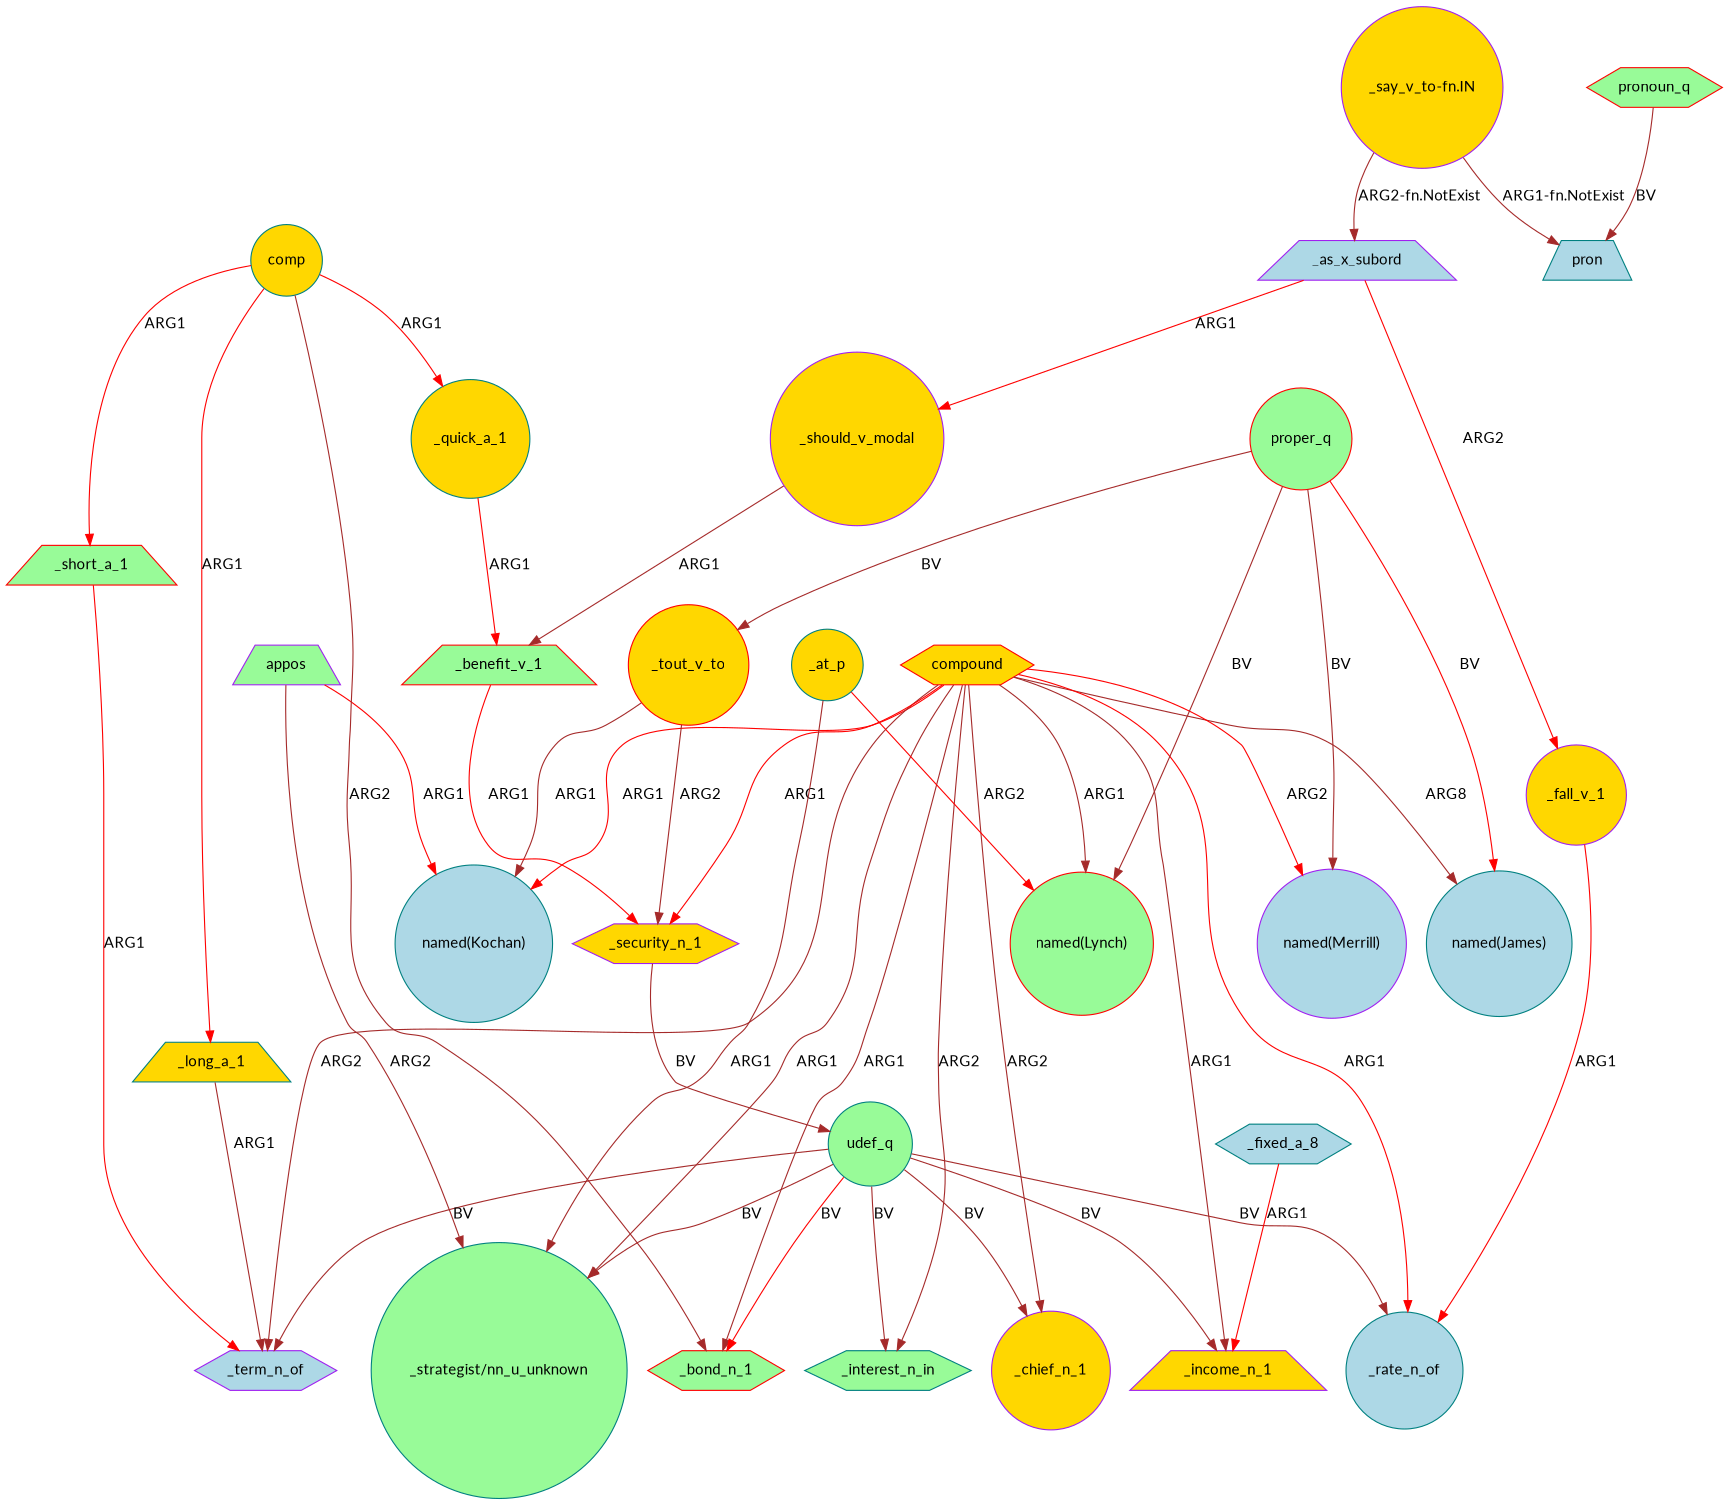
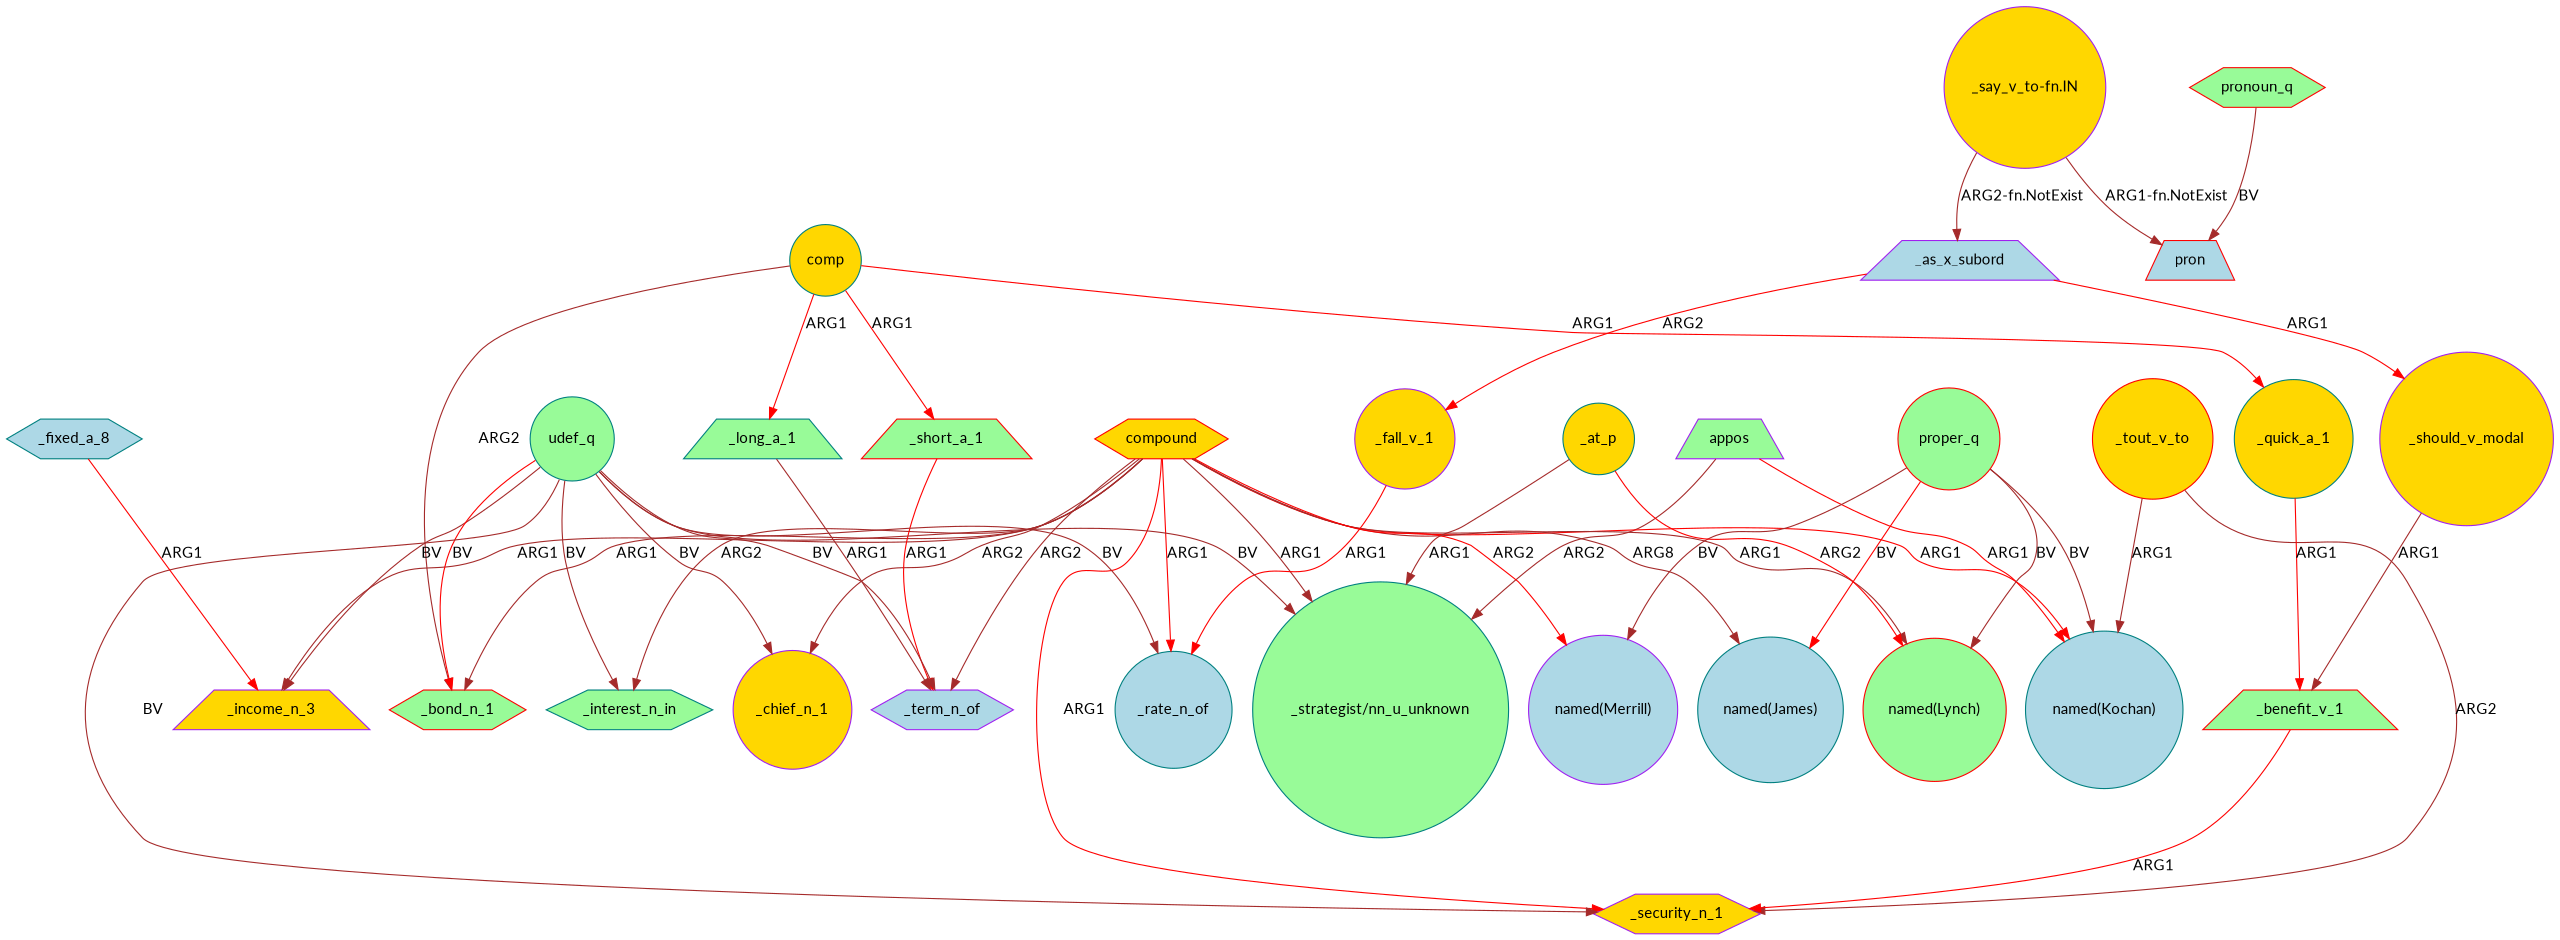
(1587, 260) -> (2190, 260)
(994, 523) -> (2055, 535)
(212, 1062) -> (763, 439)
(675, 1082) -> (496, 881)
(1228, 1371) -> (272, 710)
